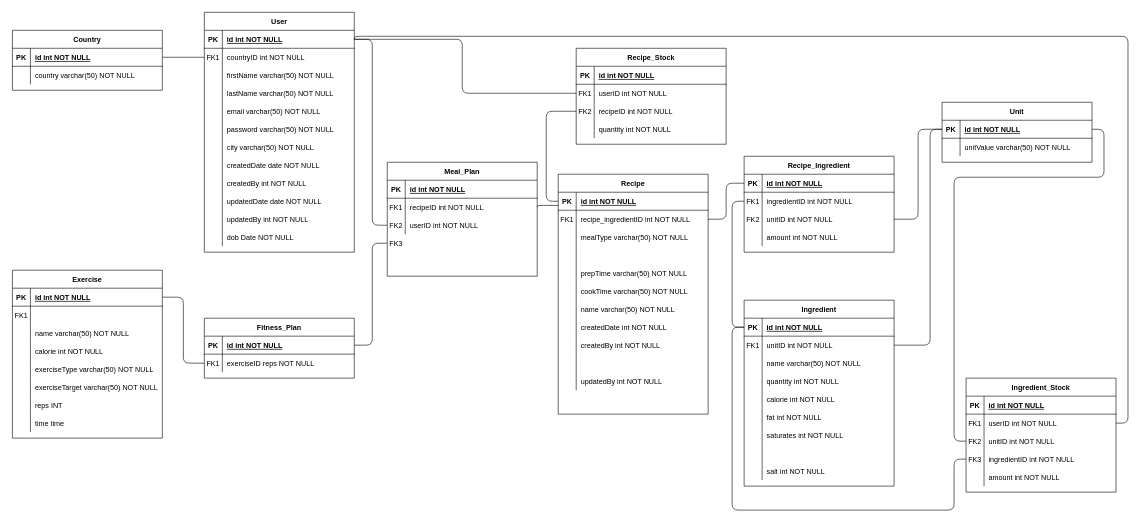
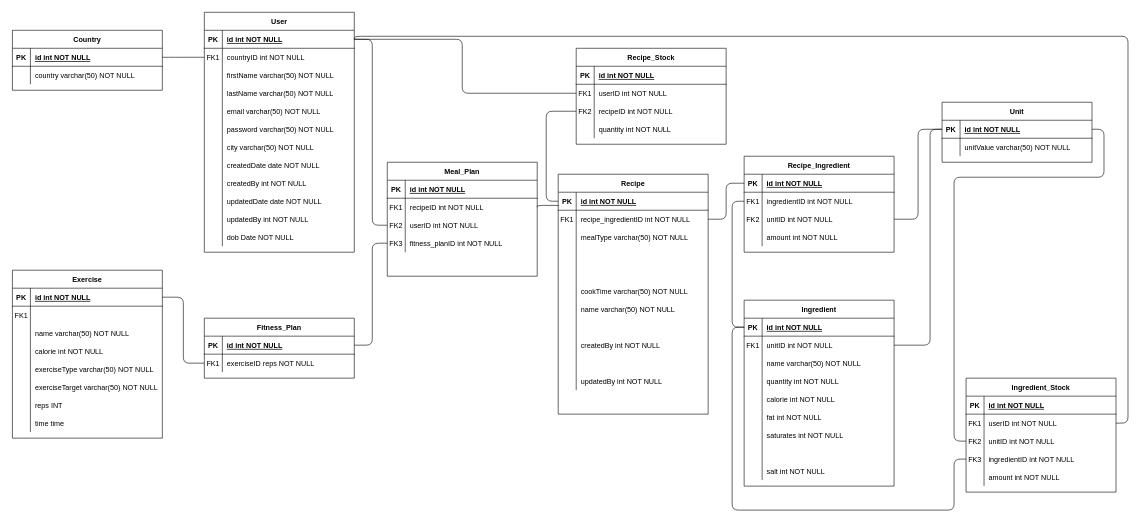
none -> (471, 243)
(642, 273) -> none
(642, 327) -> none
